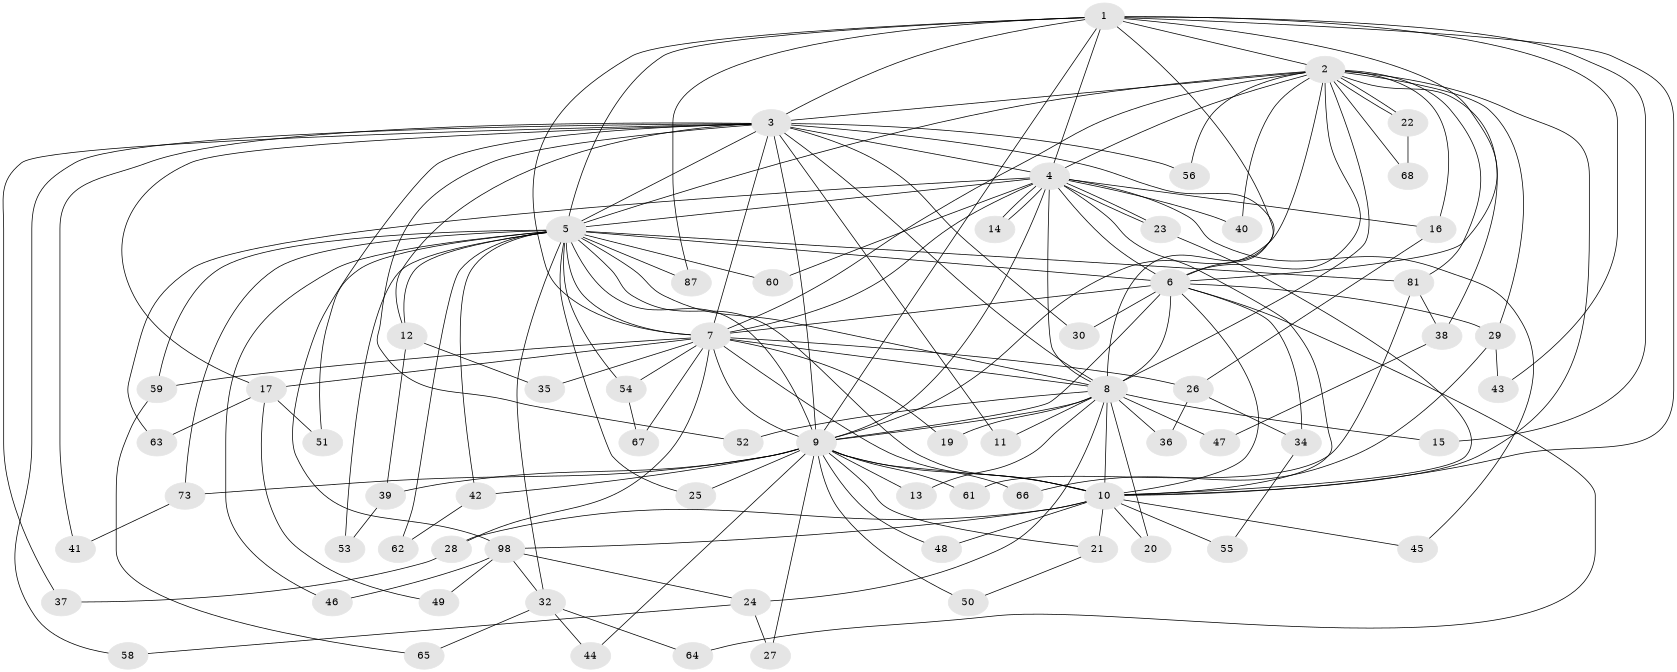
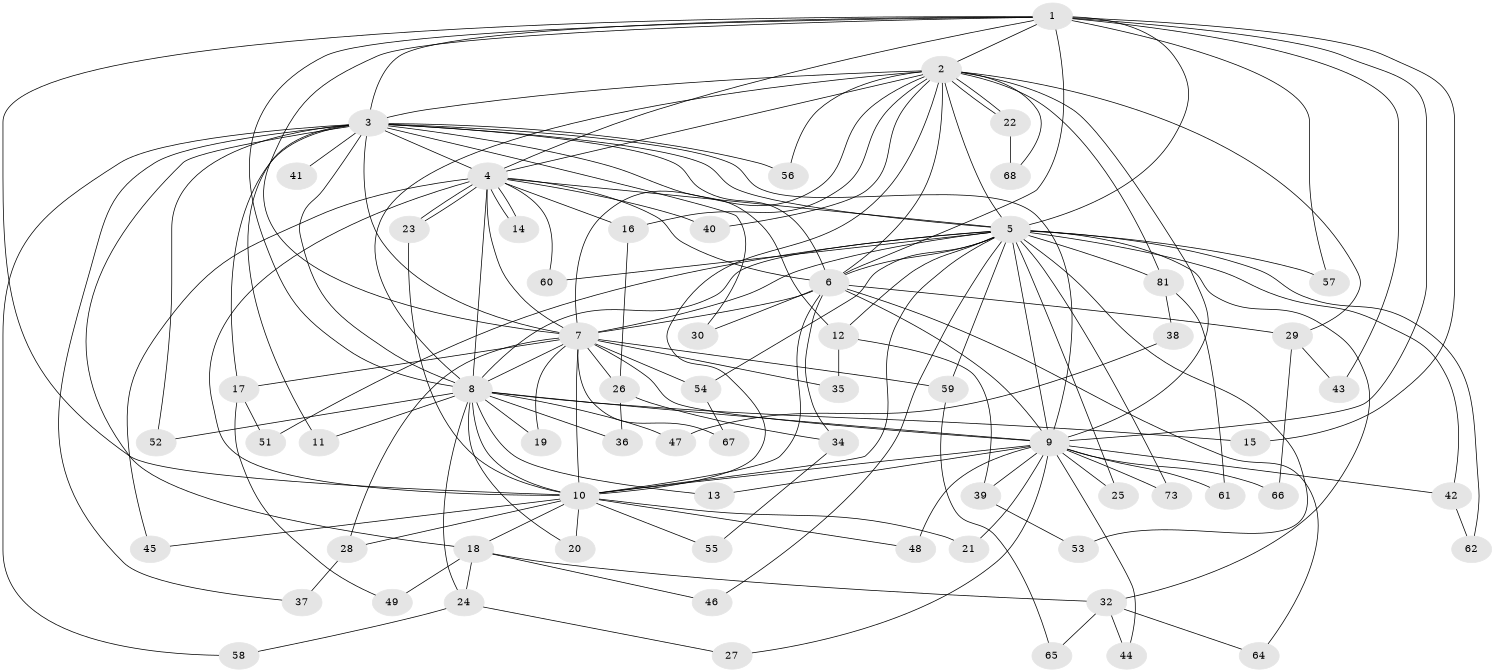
(1494, 205) -> none
(691, 283) -> (1330, 283)
(967, 339) -> none
(1160, 346) -> none
(157, 443) -> none
(130, 523) -> none
(505, 549) -> (474, 549)
(968, 603) -> none
